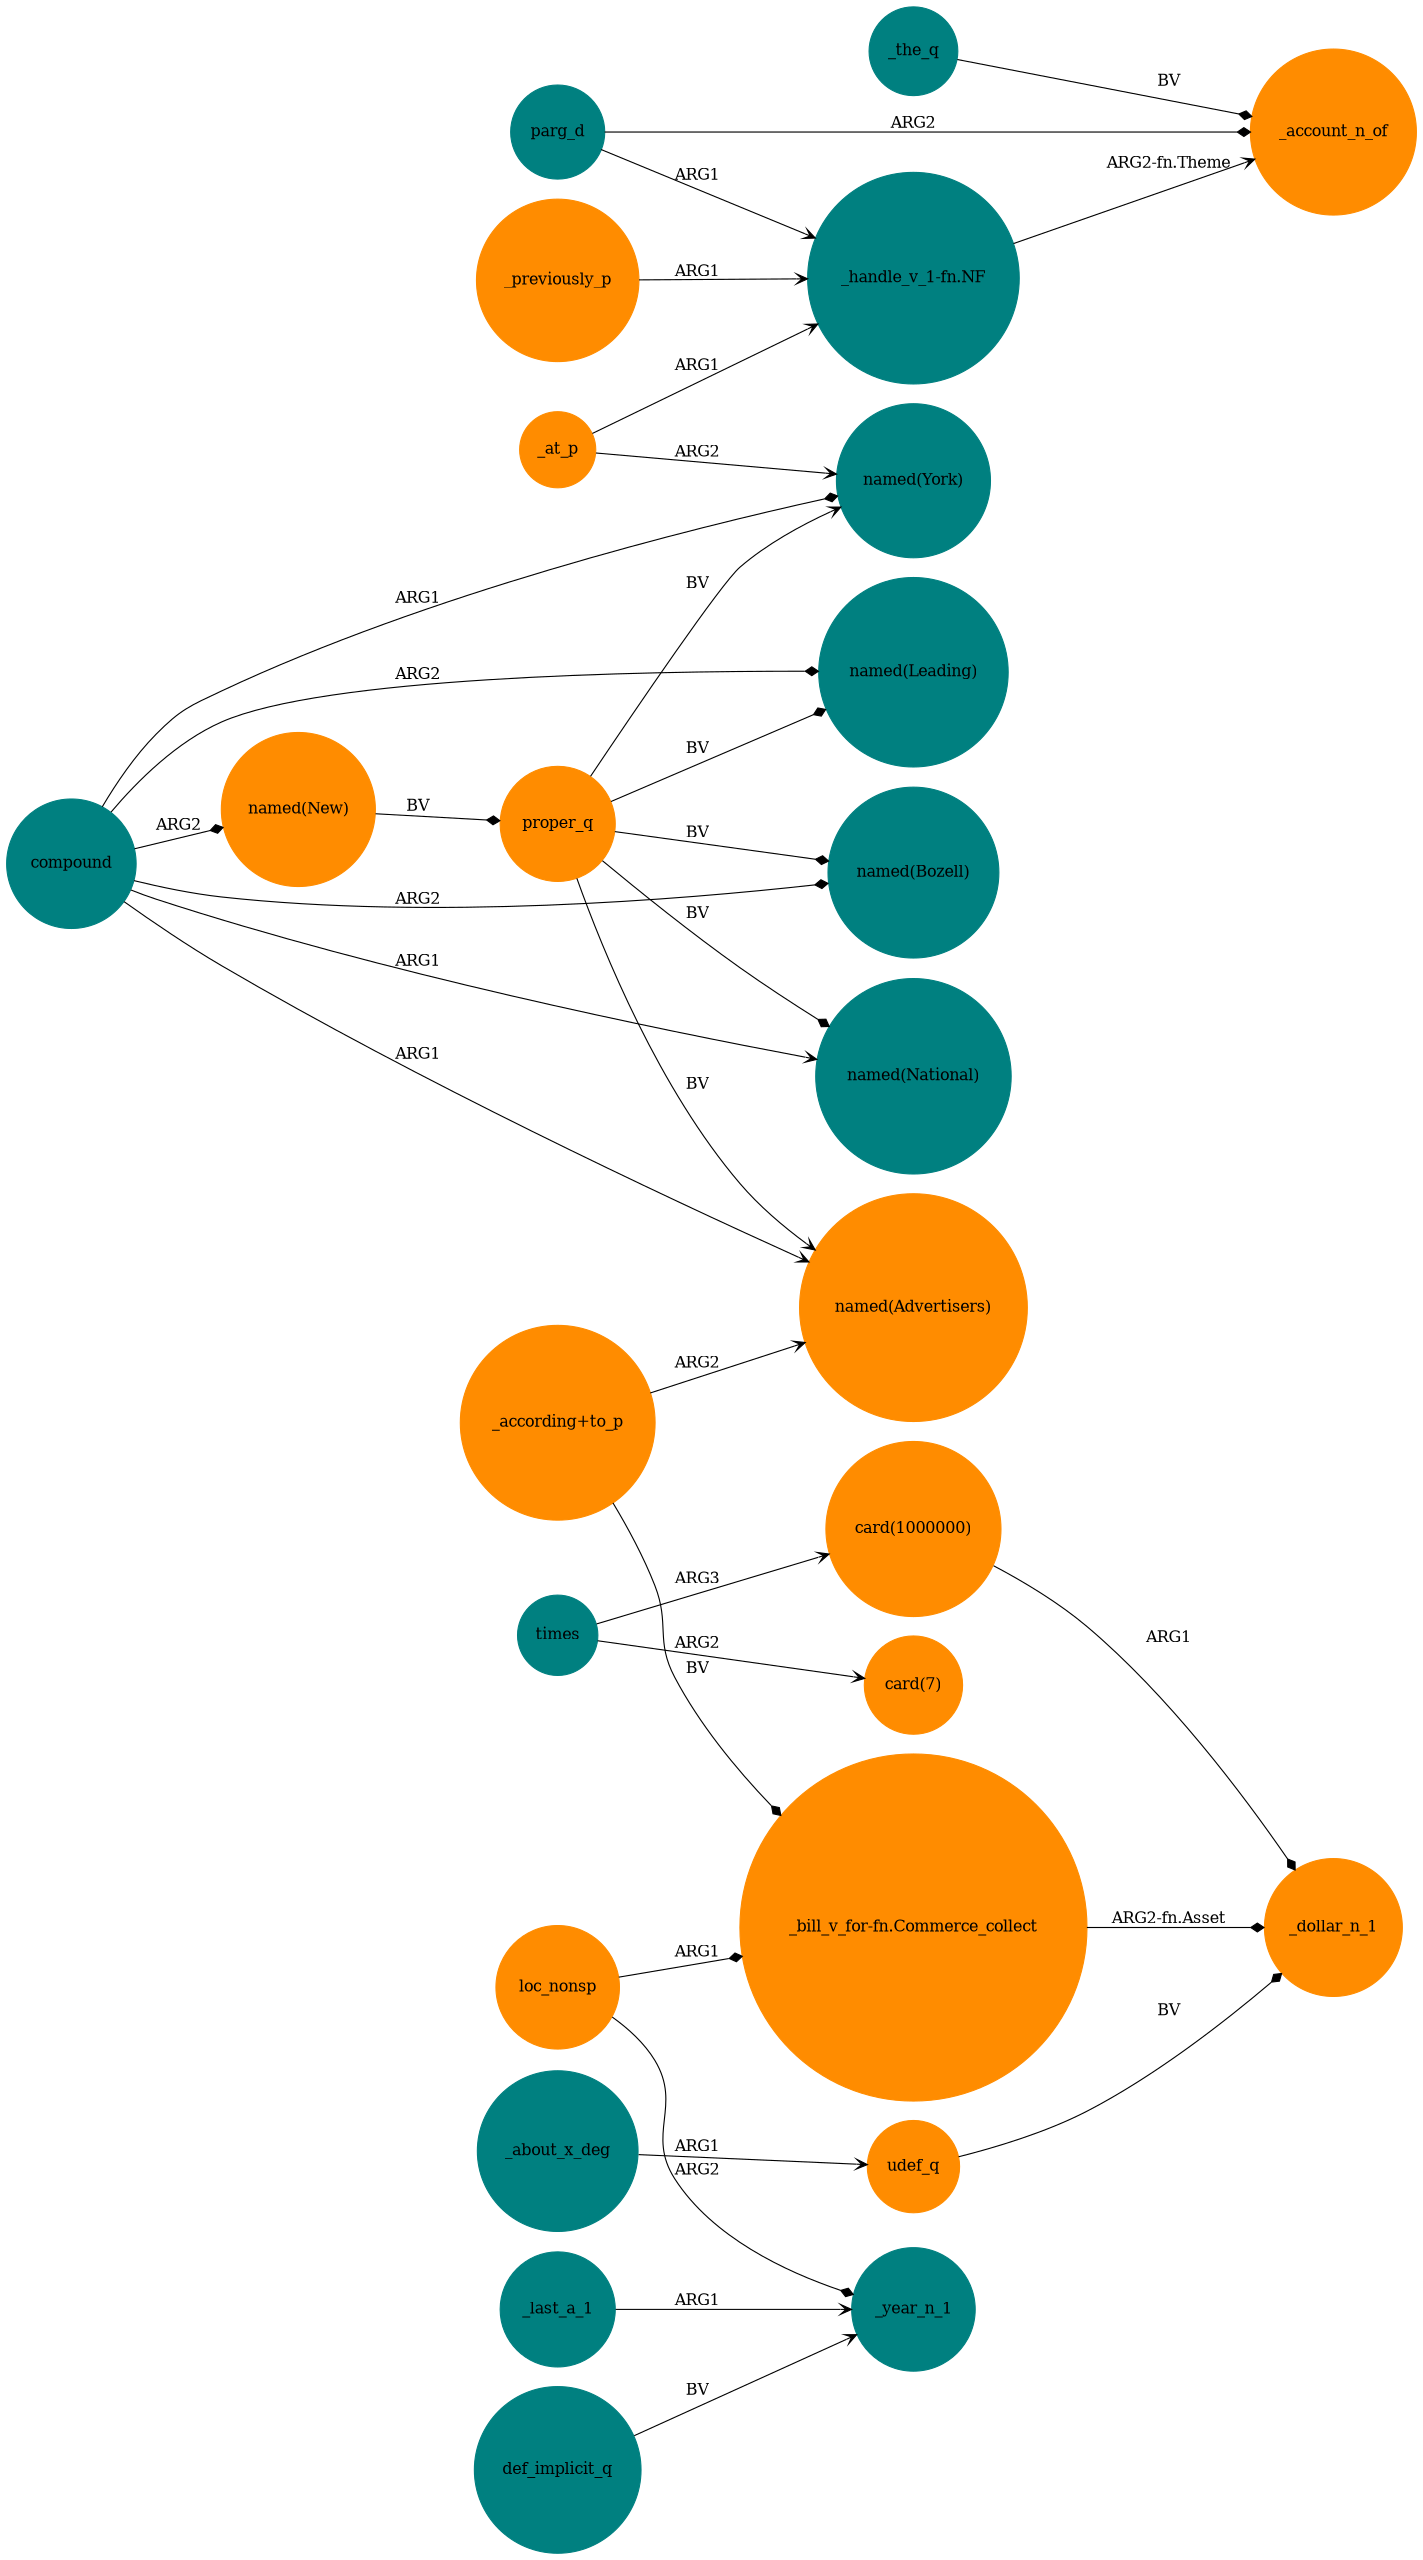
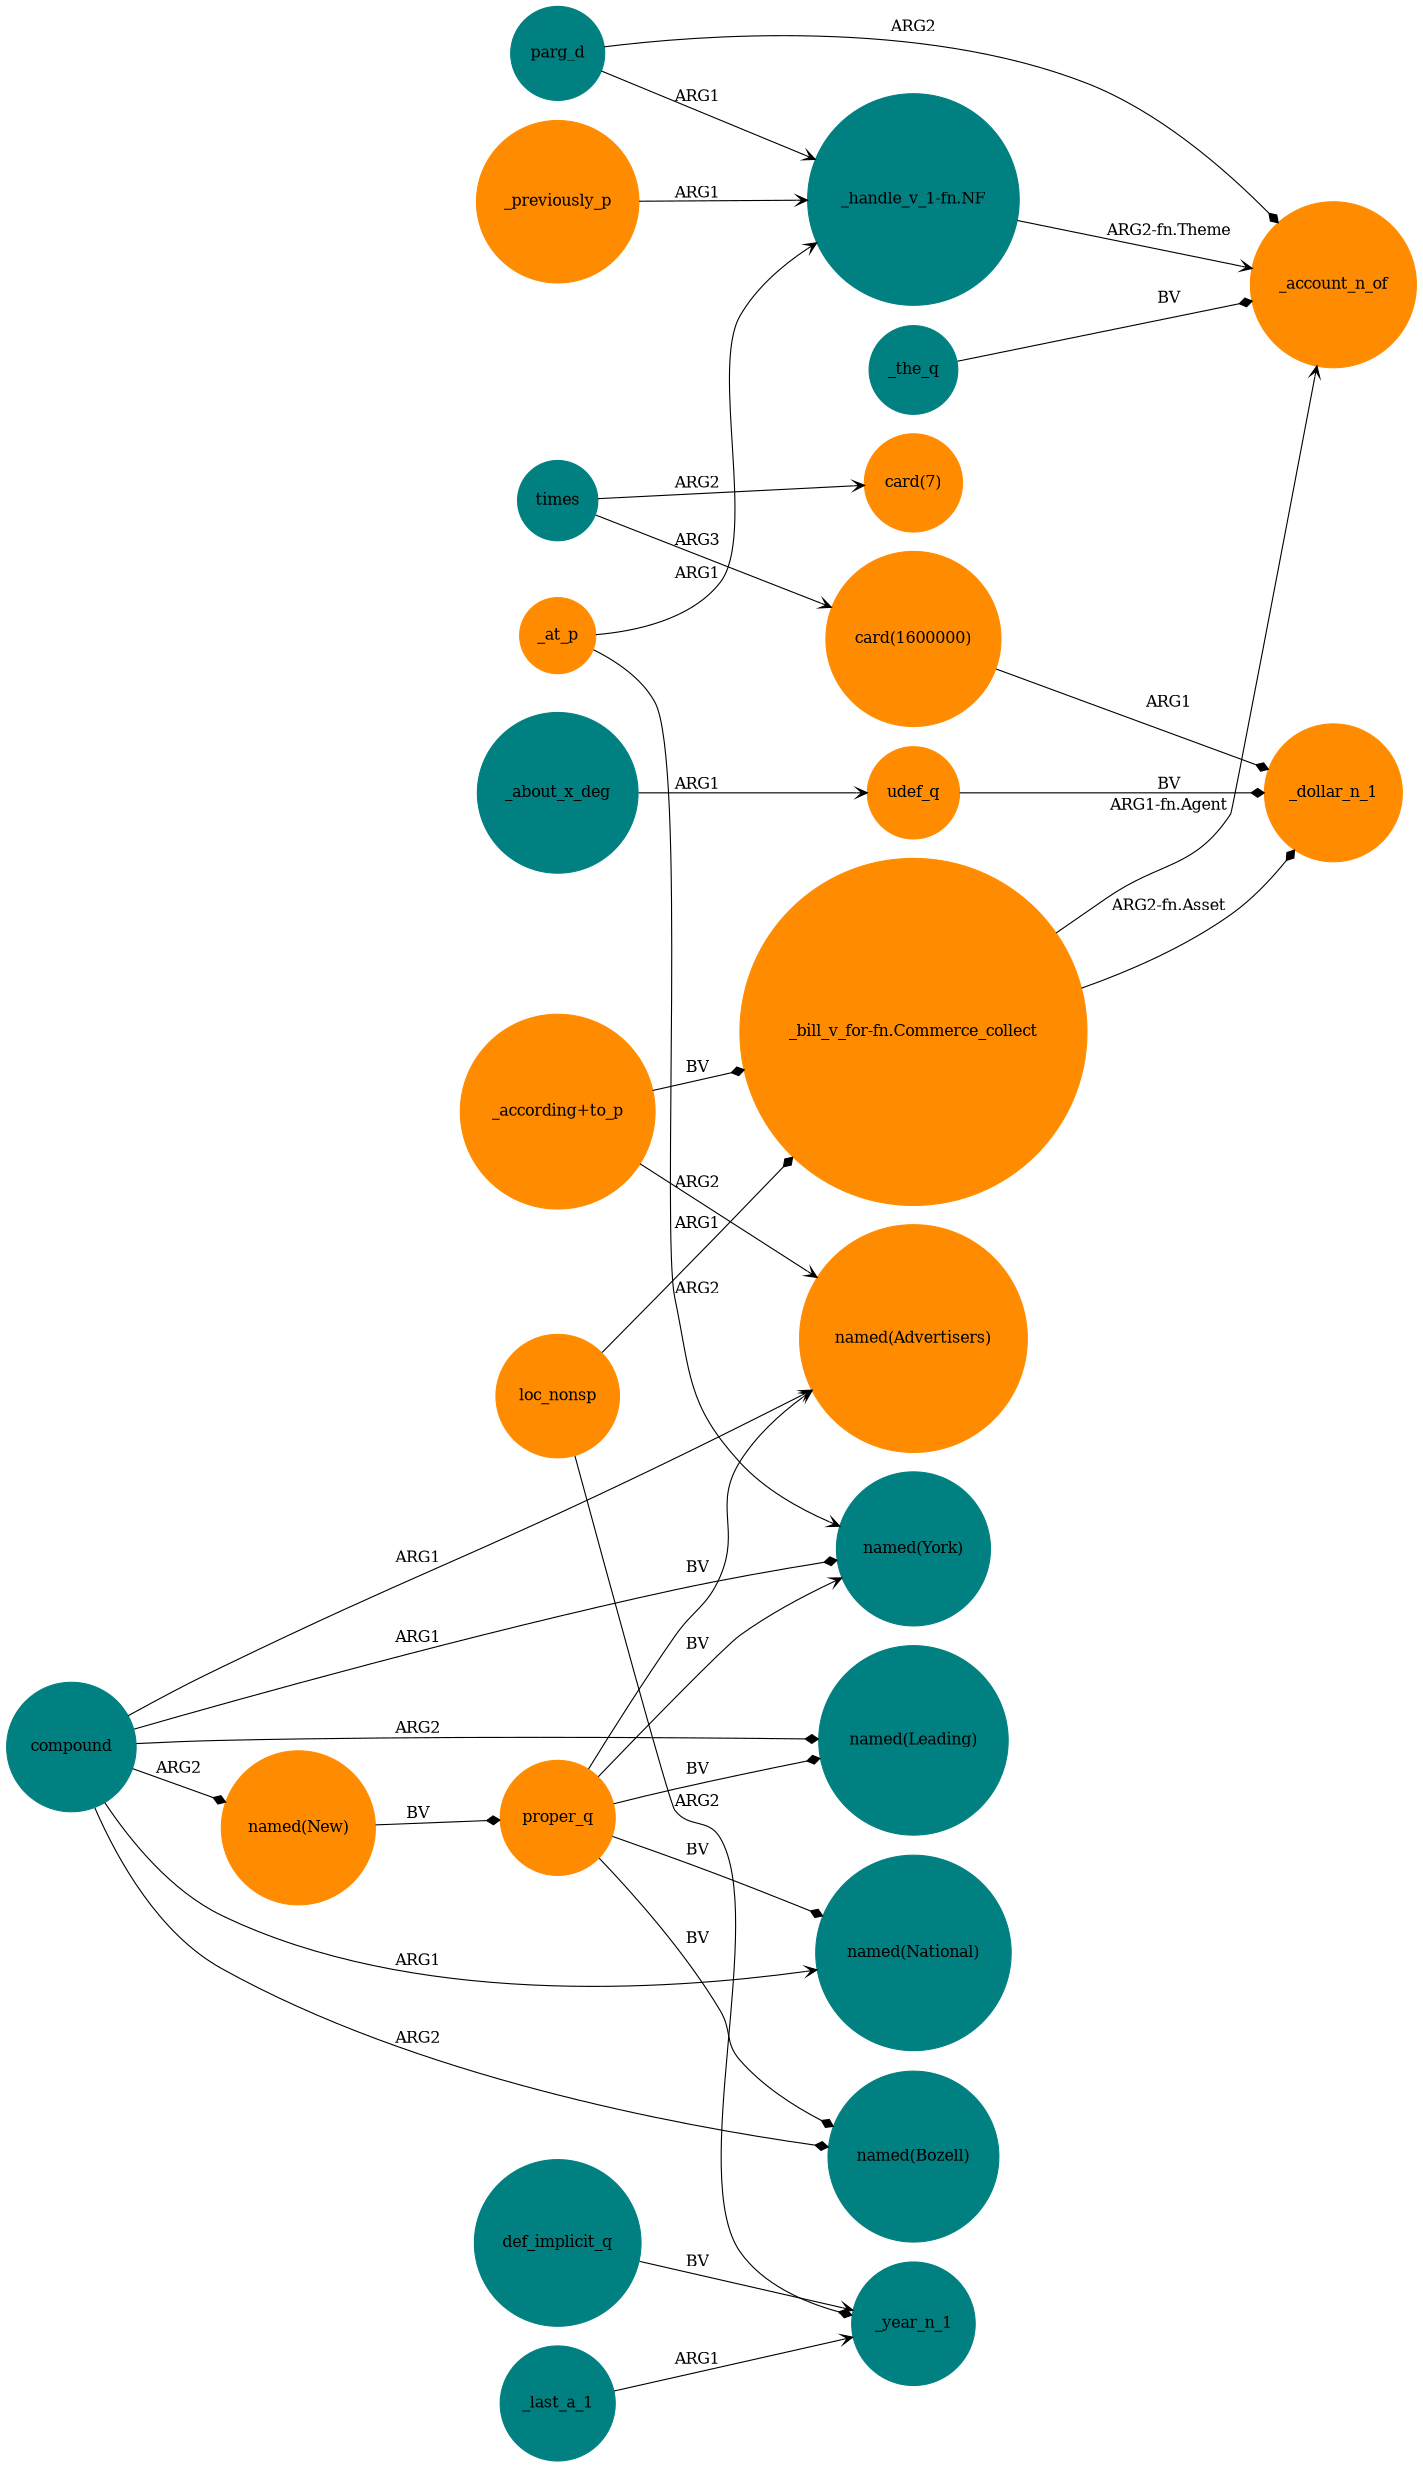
none -> (1253, 700)
(913, 1529) -> (913, 639)
